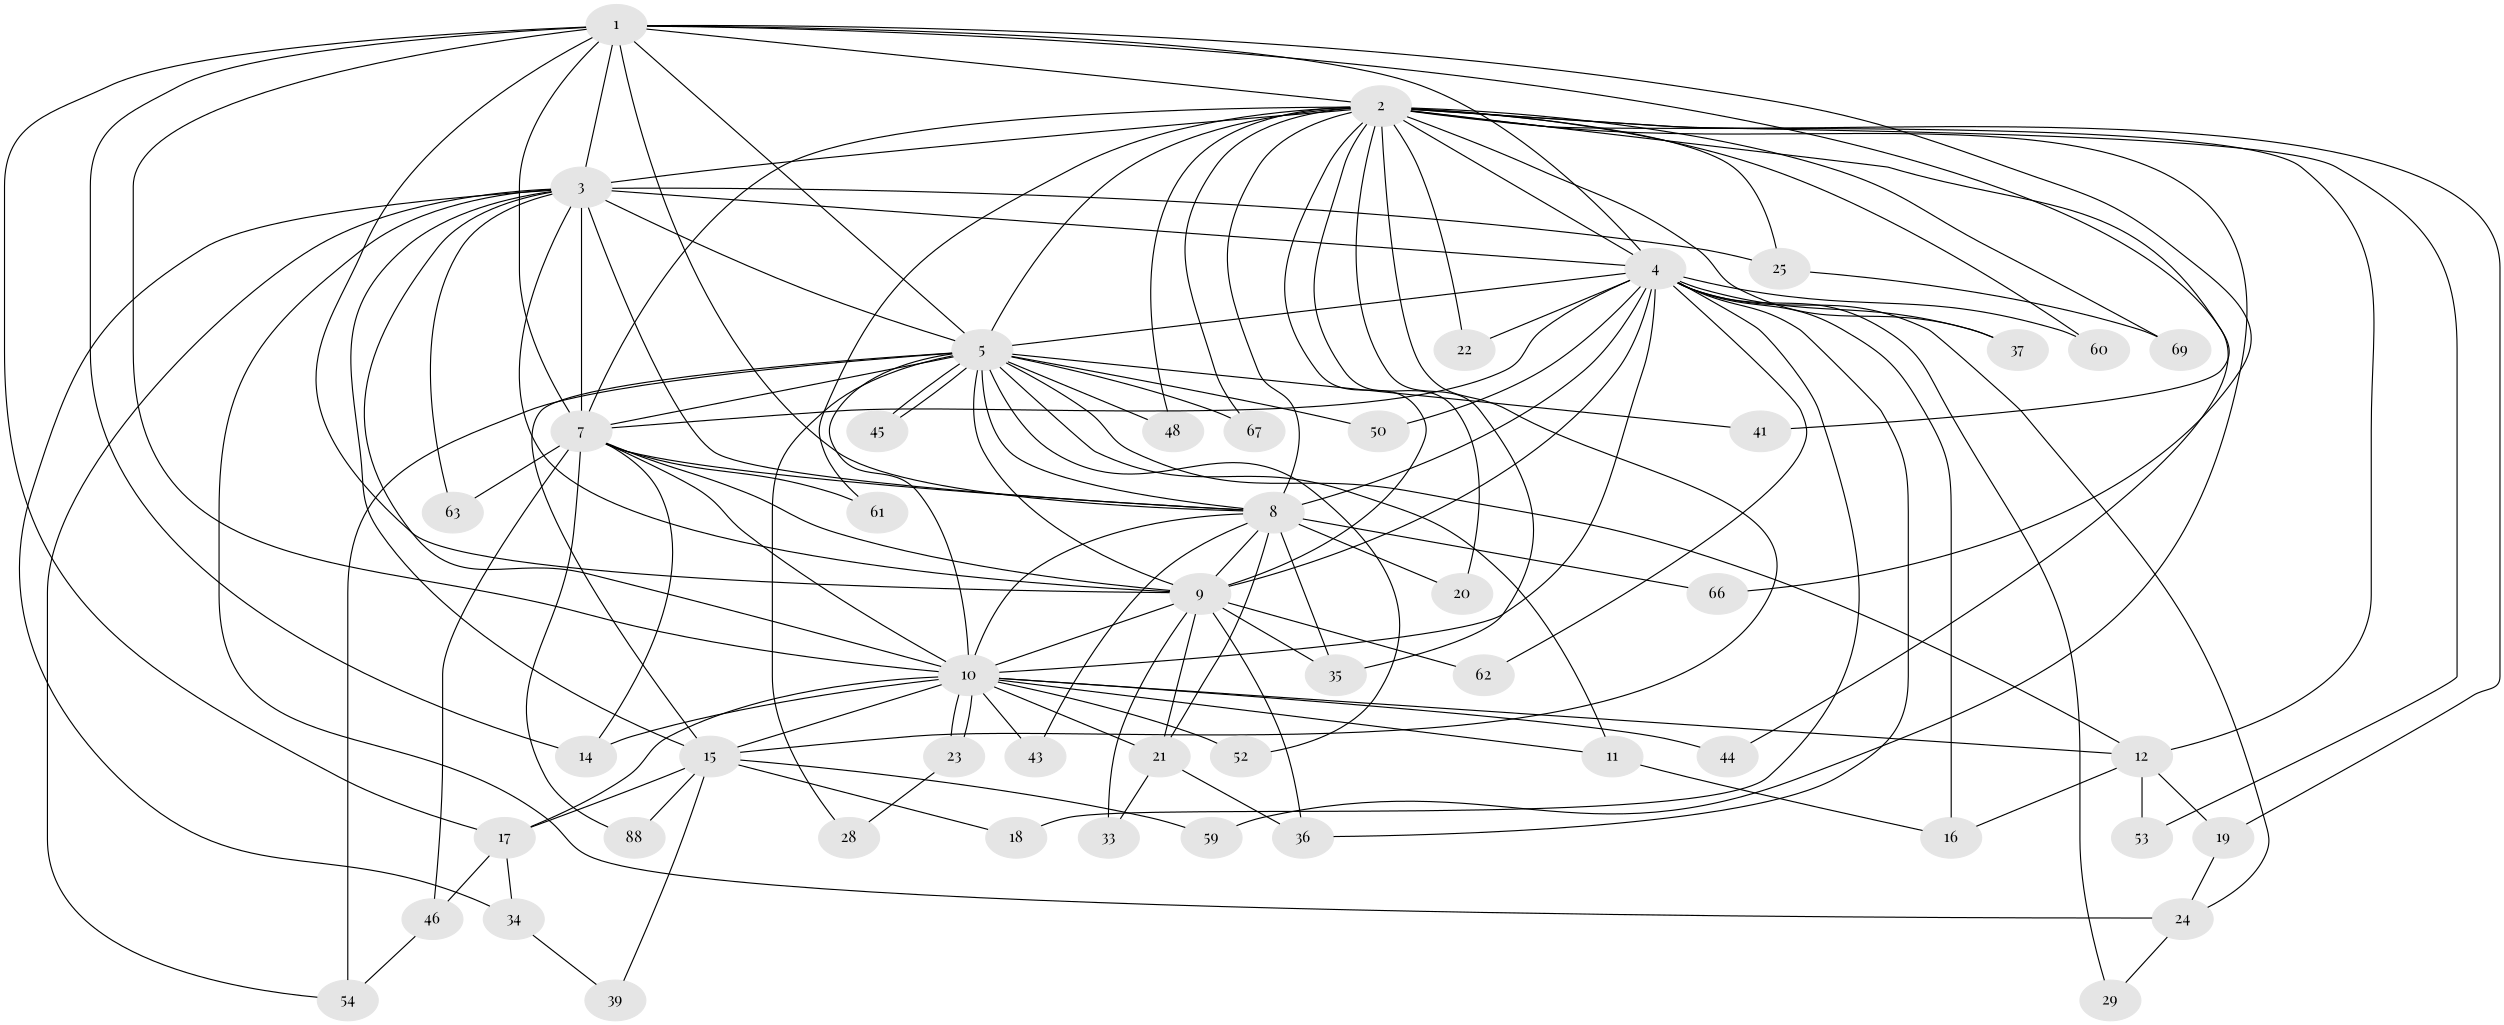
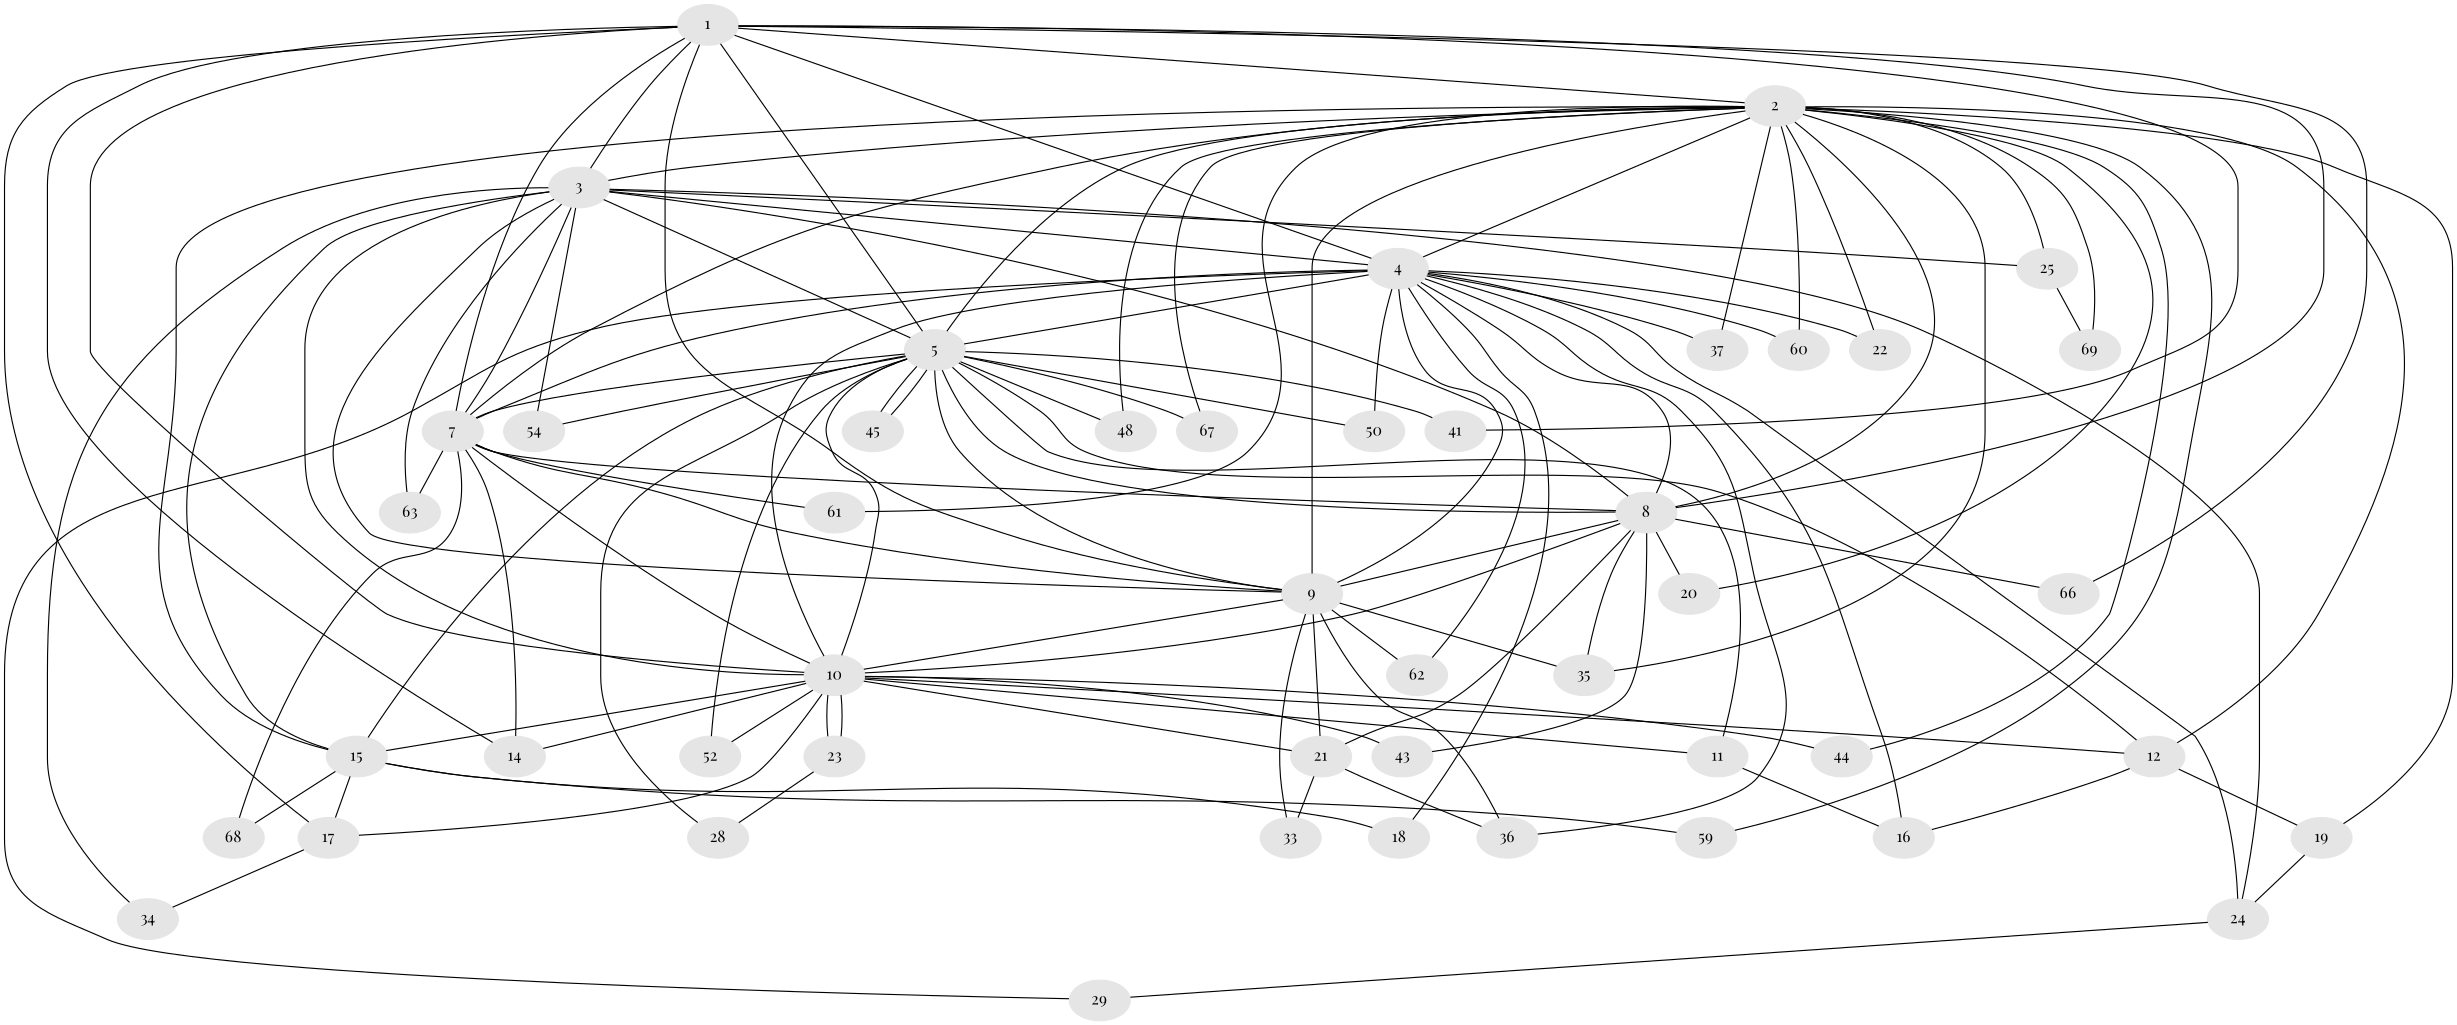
(635, 838) -> (234, 838)
(2142, 838) -> none
(432, 919) -> none
(615, 1000) -> none
